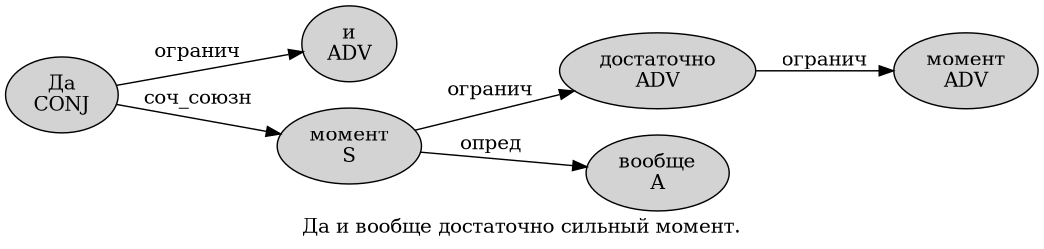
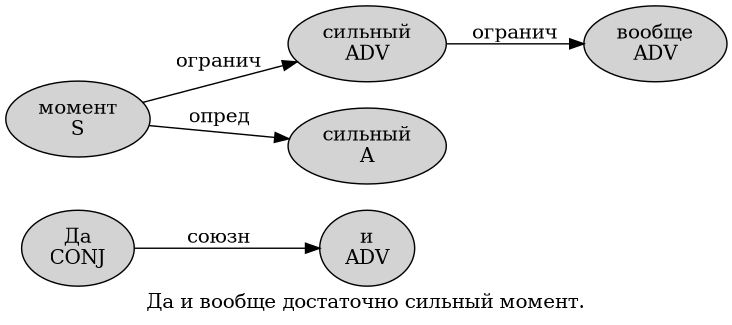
(198, 52) -> (219, 238)
(658, 71) -> (367, 44)
(966, 71) -> (655, 44)
(191, 118) -> none
(658, 173) -> (367, 146)
